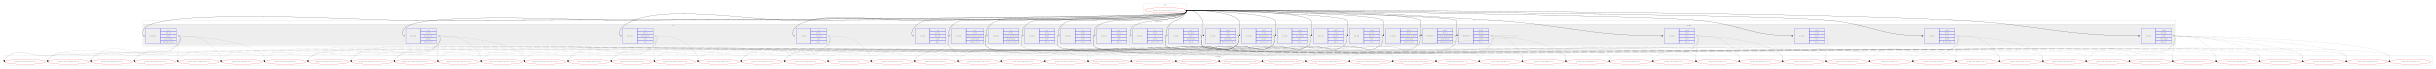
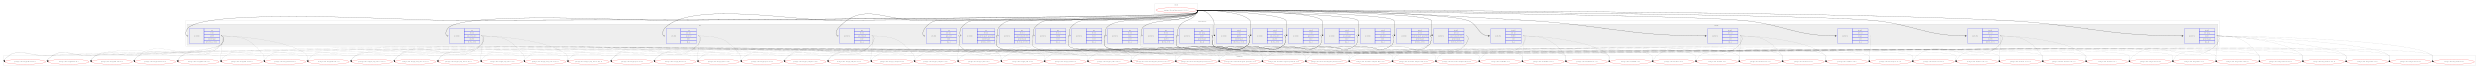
none -> (285, 62)
